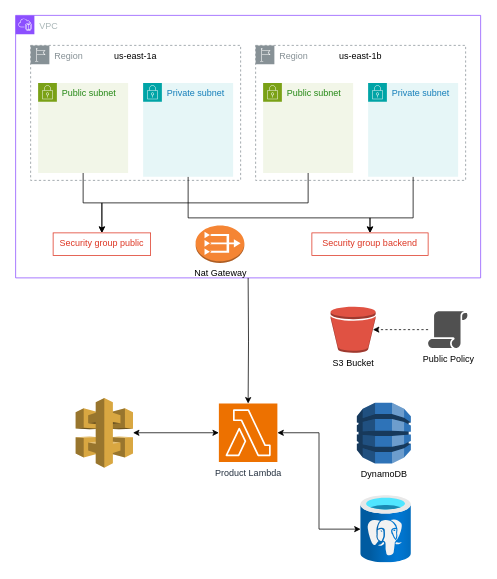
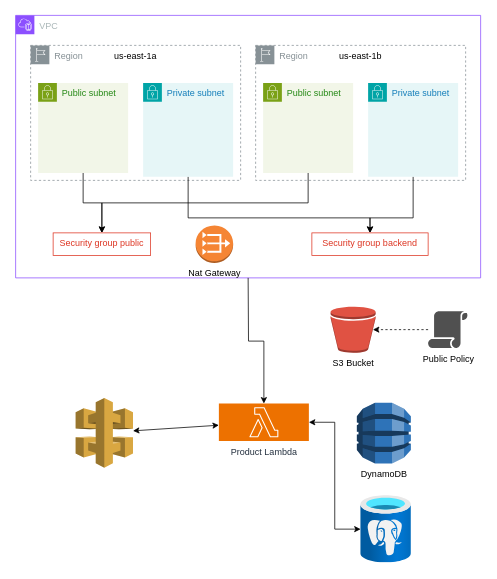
(220, 244) -> (214, 244)
(248, 433) -> (264, 422)
